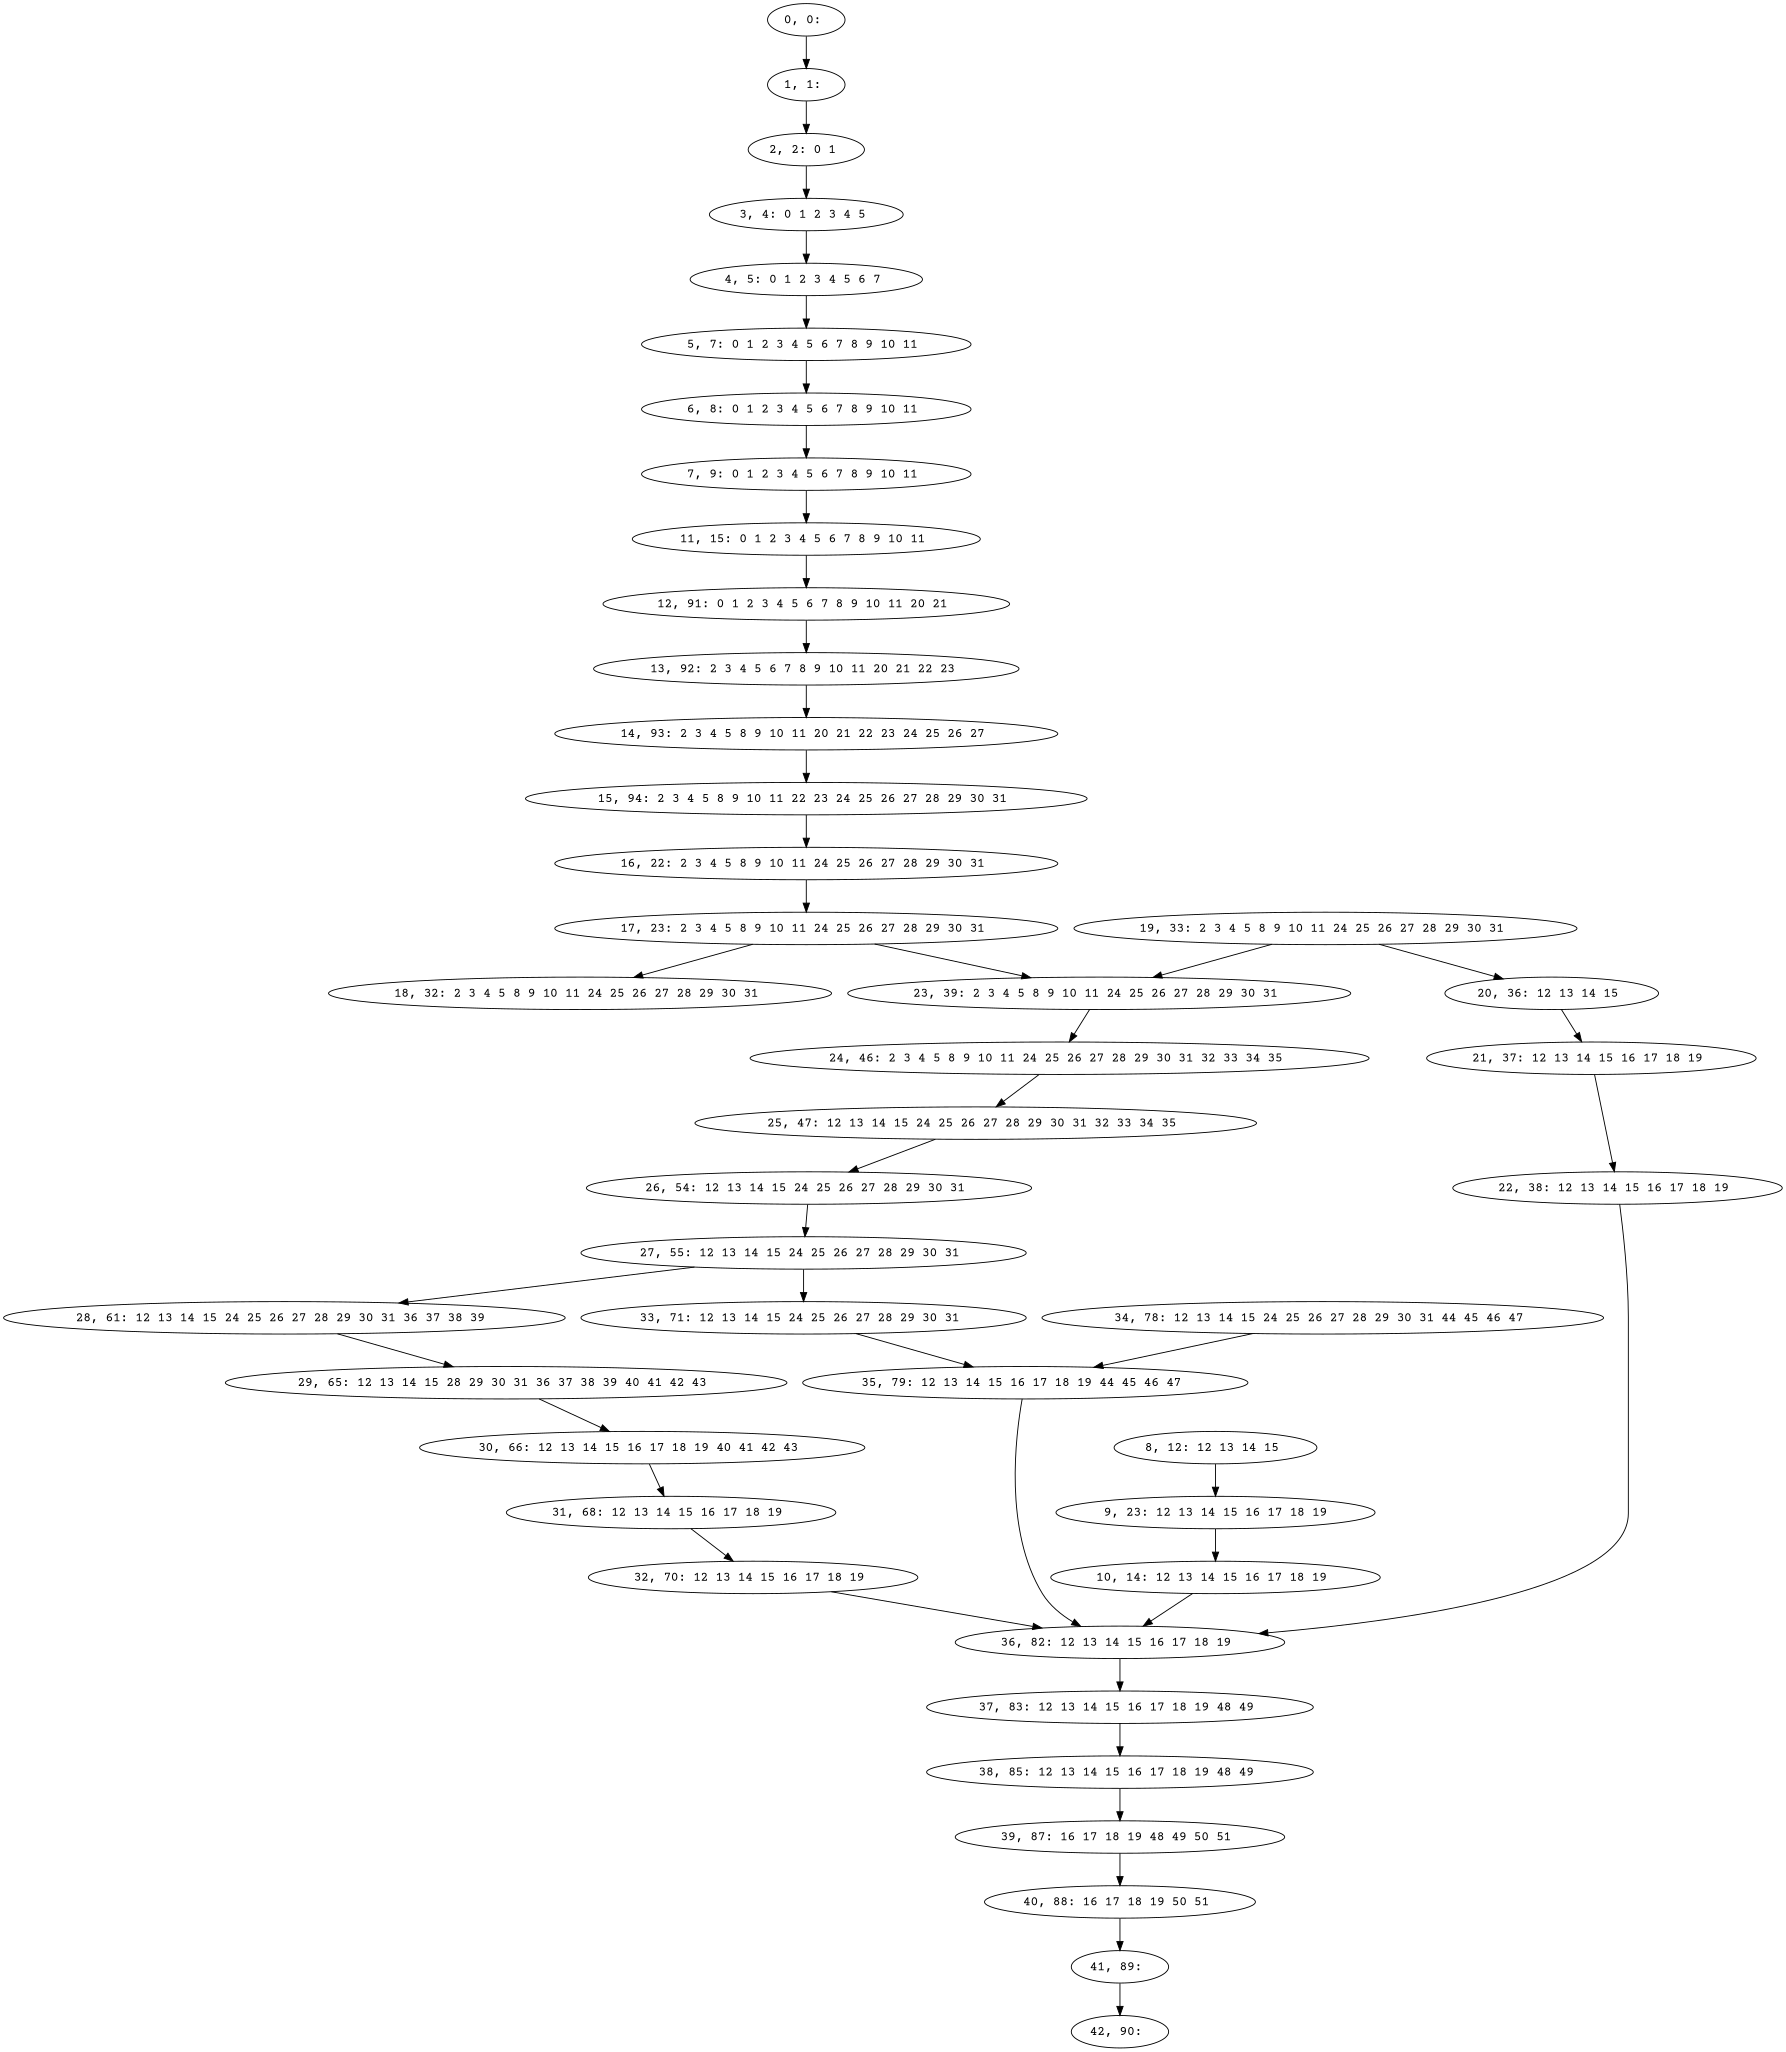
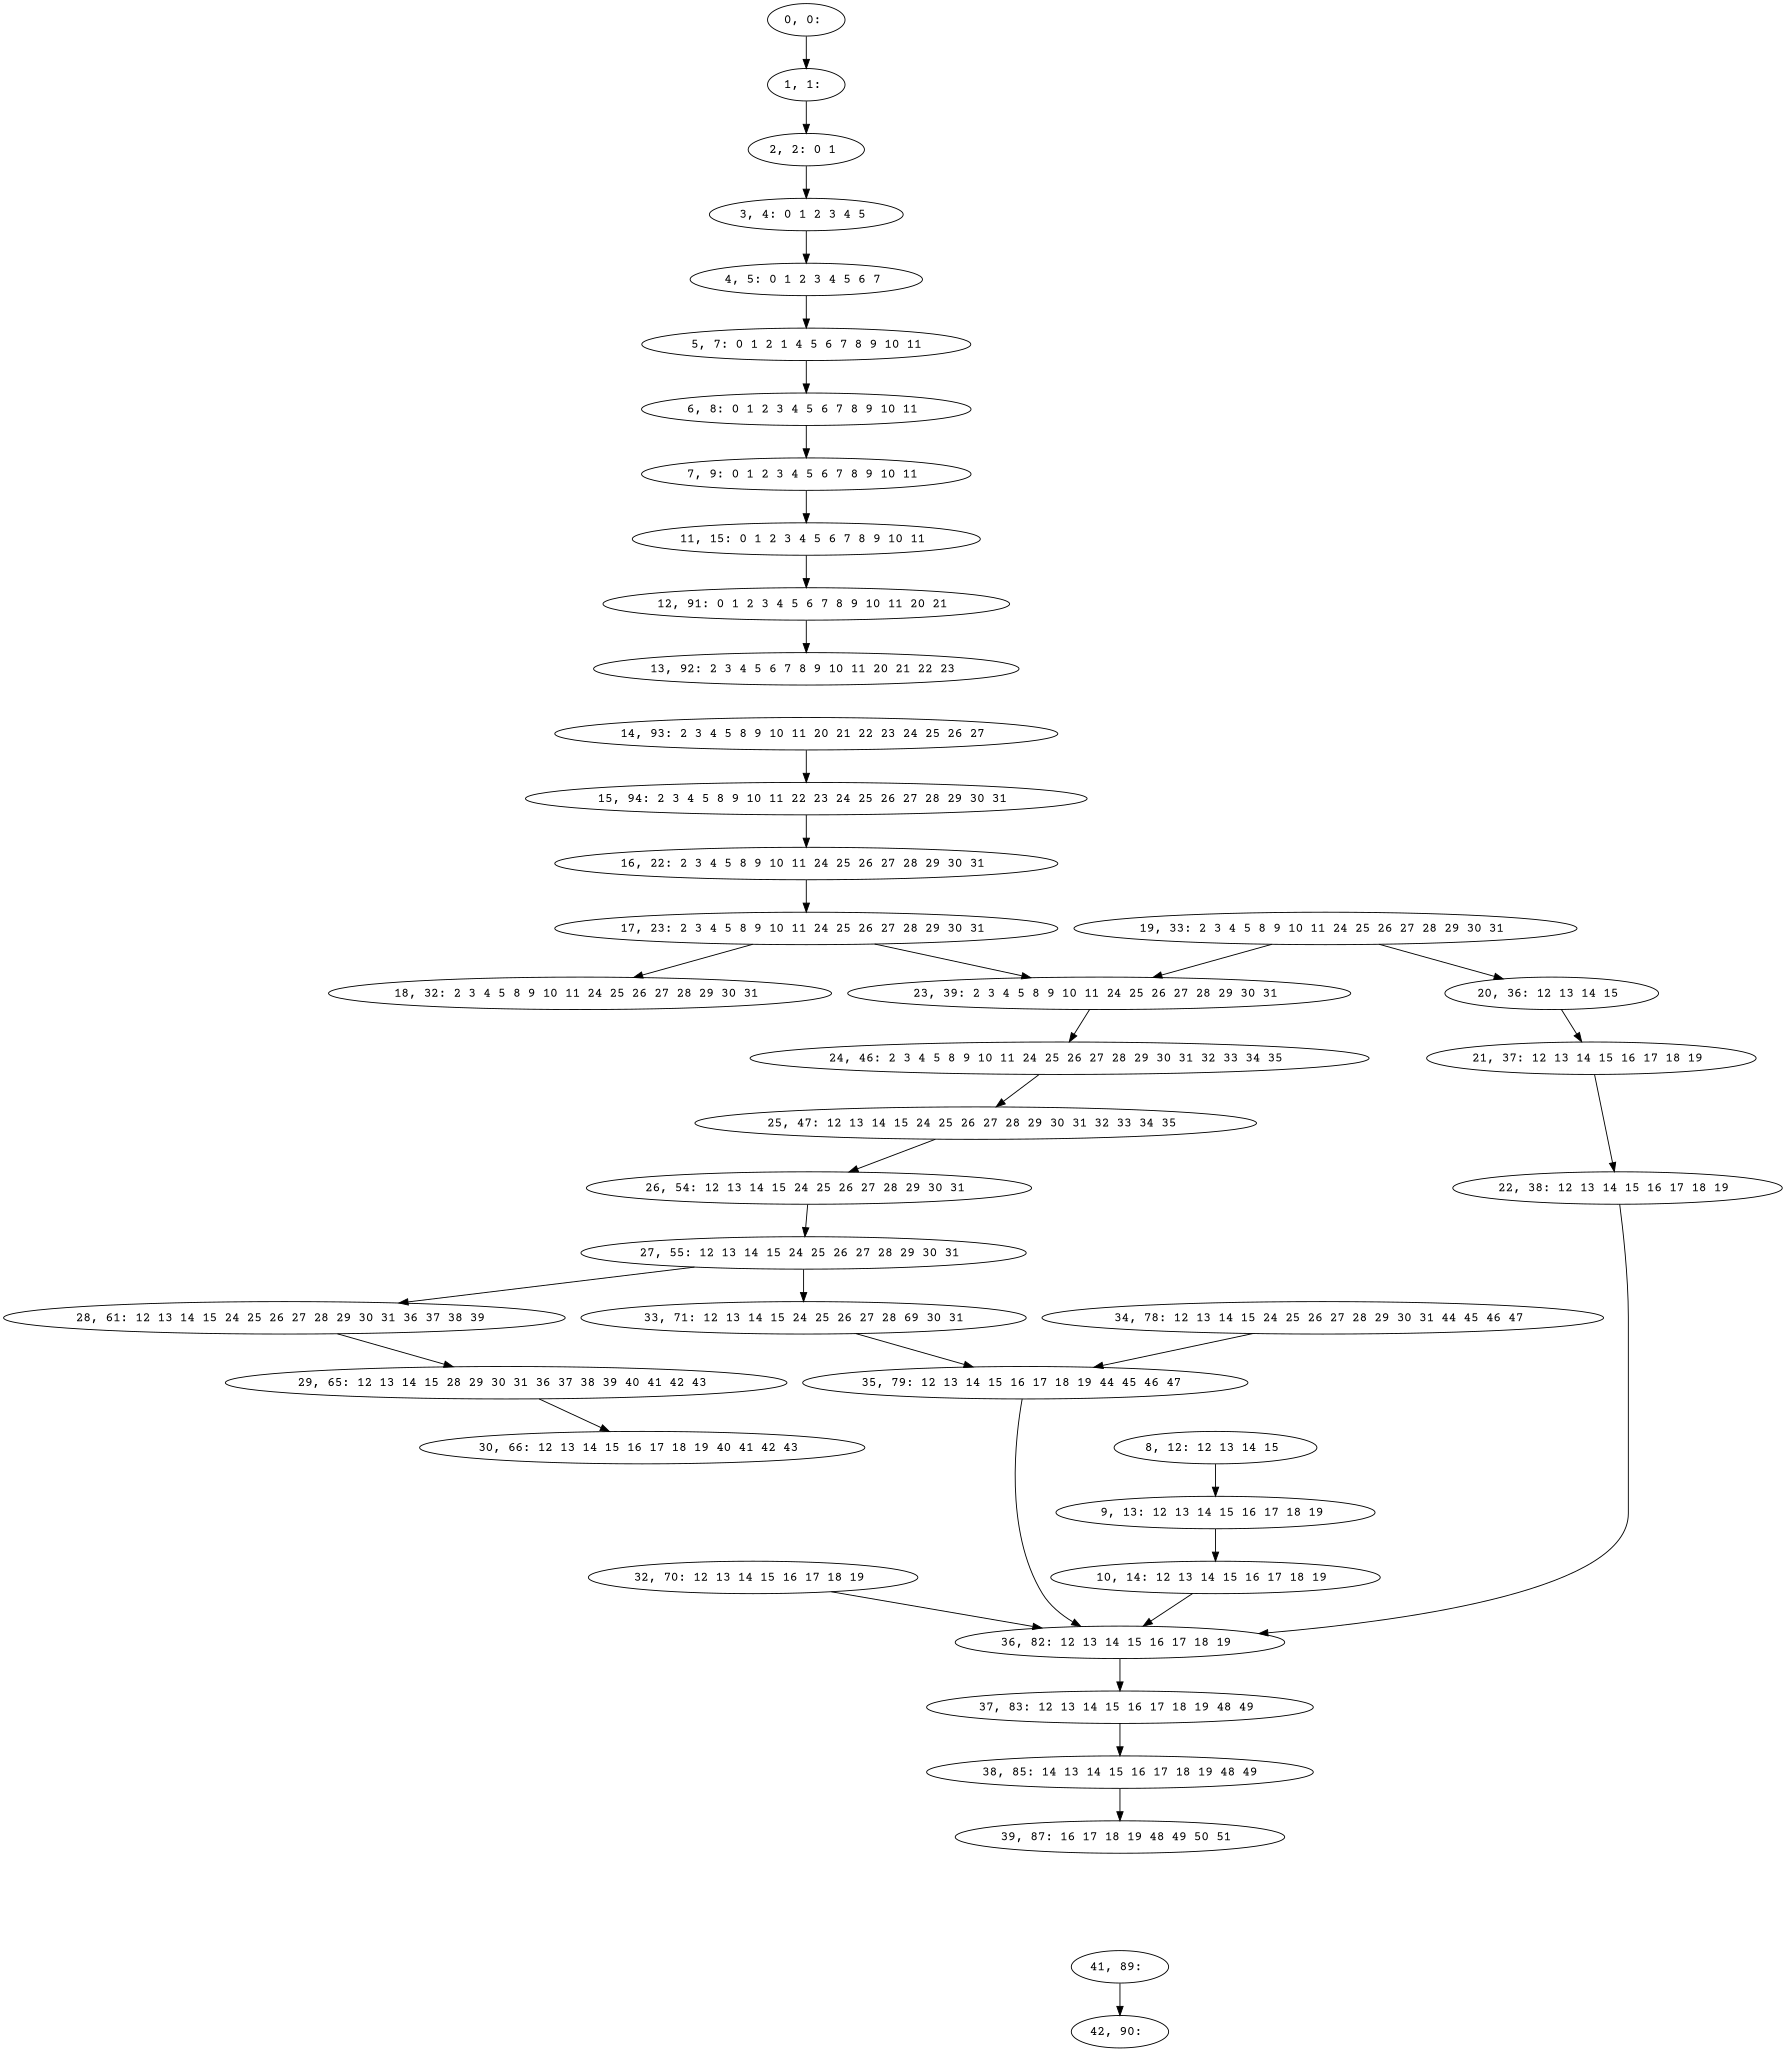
(806, 344) -> (806, 344)
(806, 697) -> none
(804, 1318) -> (804, 1318)
(671, 1513) -> none
(1216, 1513) -> (1216, 1513)
(1120, 1772) -> (1120, 1772)
(1120, 1902) -> none
